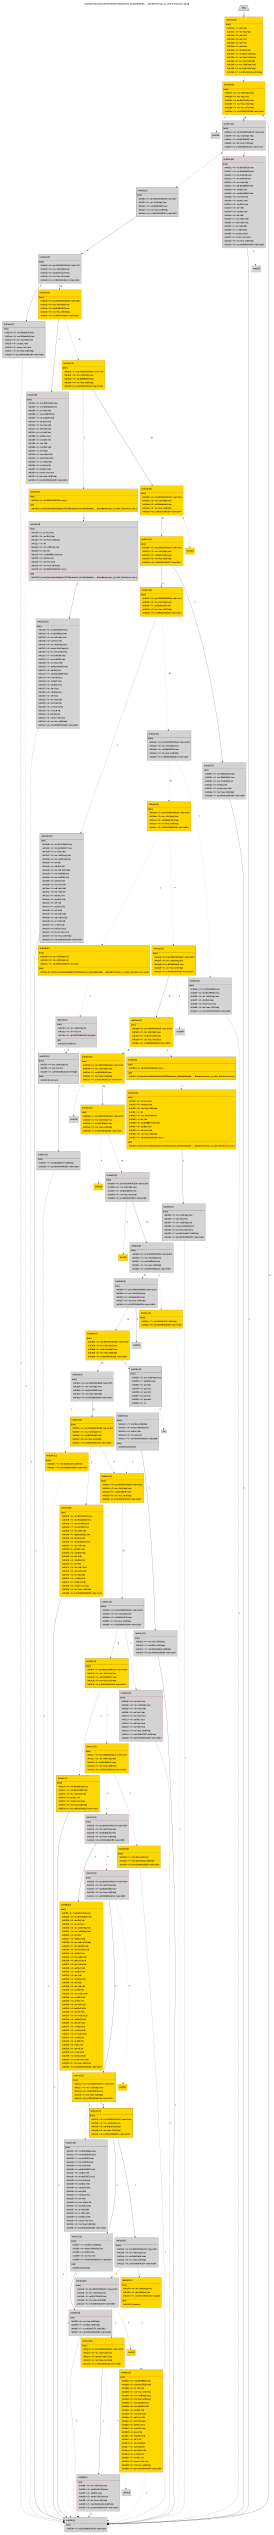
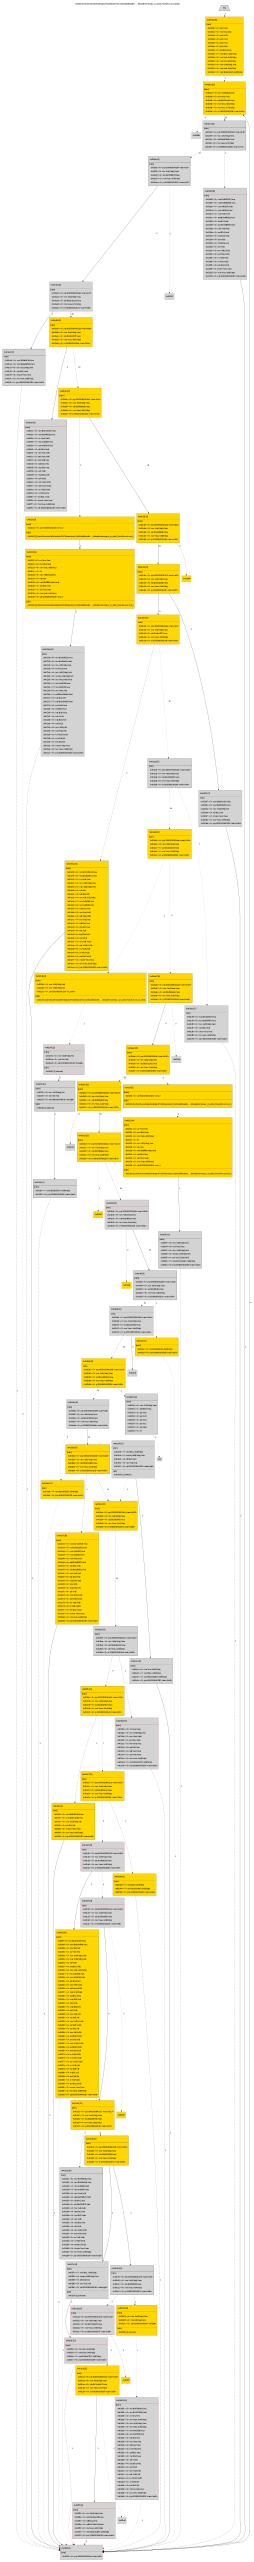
(254, 256) -> (169, 239)
(83, 551) -> (80, 579)
(62, 888) -> (87, 916)
(141, 2421) -> (137, 2449)
